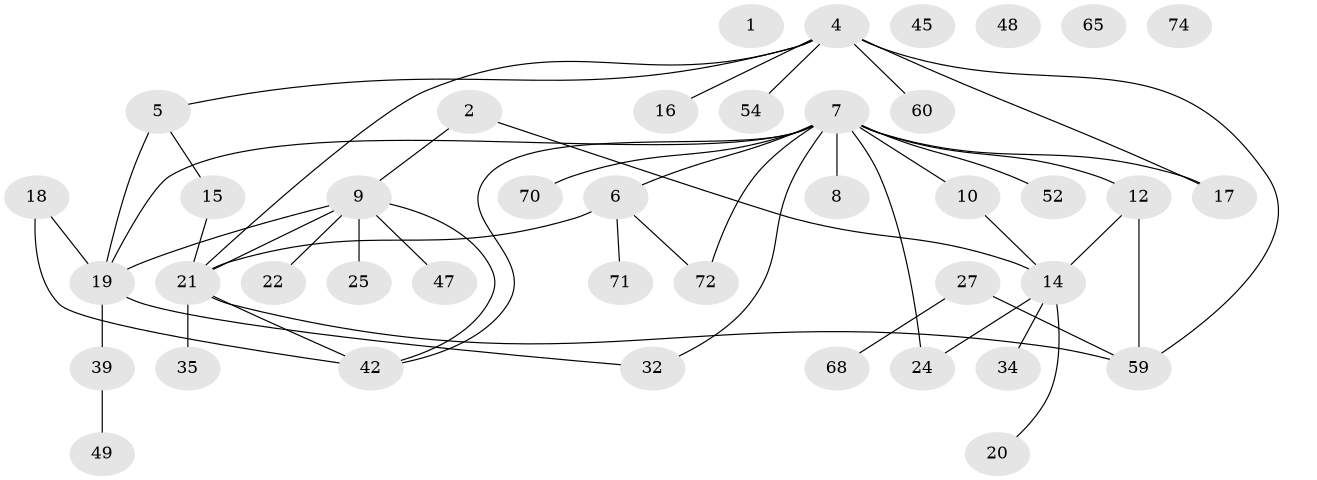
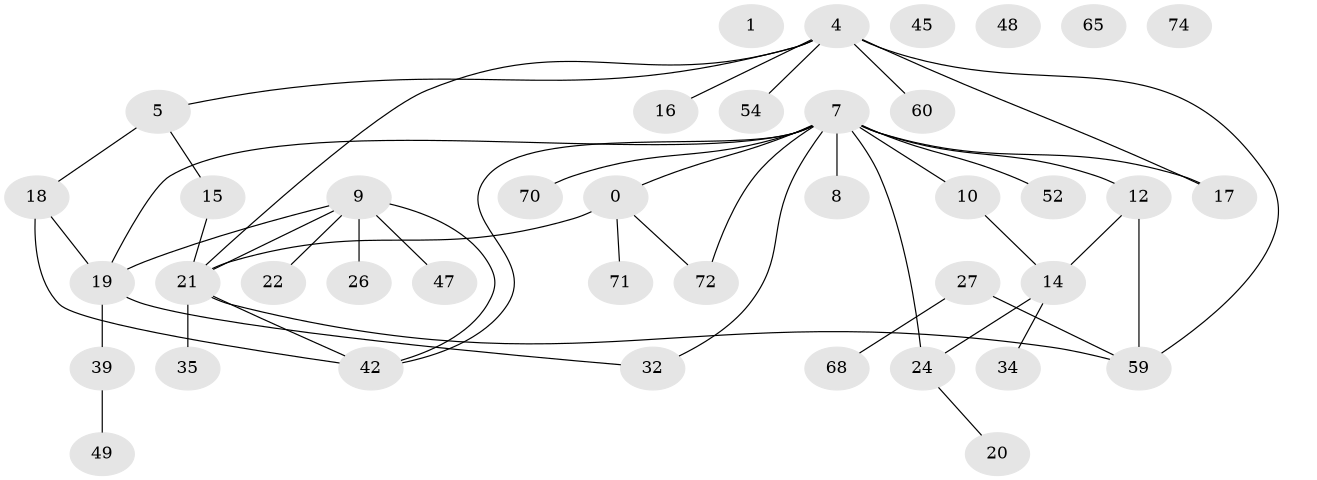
(470, 112) -> none
(124, 196) -> (97, 155)
(616, 197) -> (616, 197)
(359, 283) -> (359, 283)
(1055, 377) -> (960, 411)
